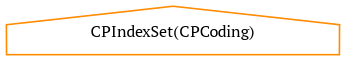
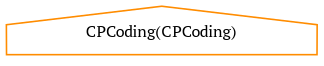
(173, 33) -> (162, 33)
